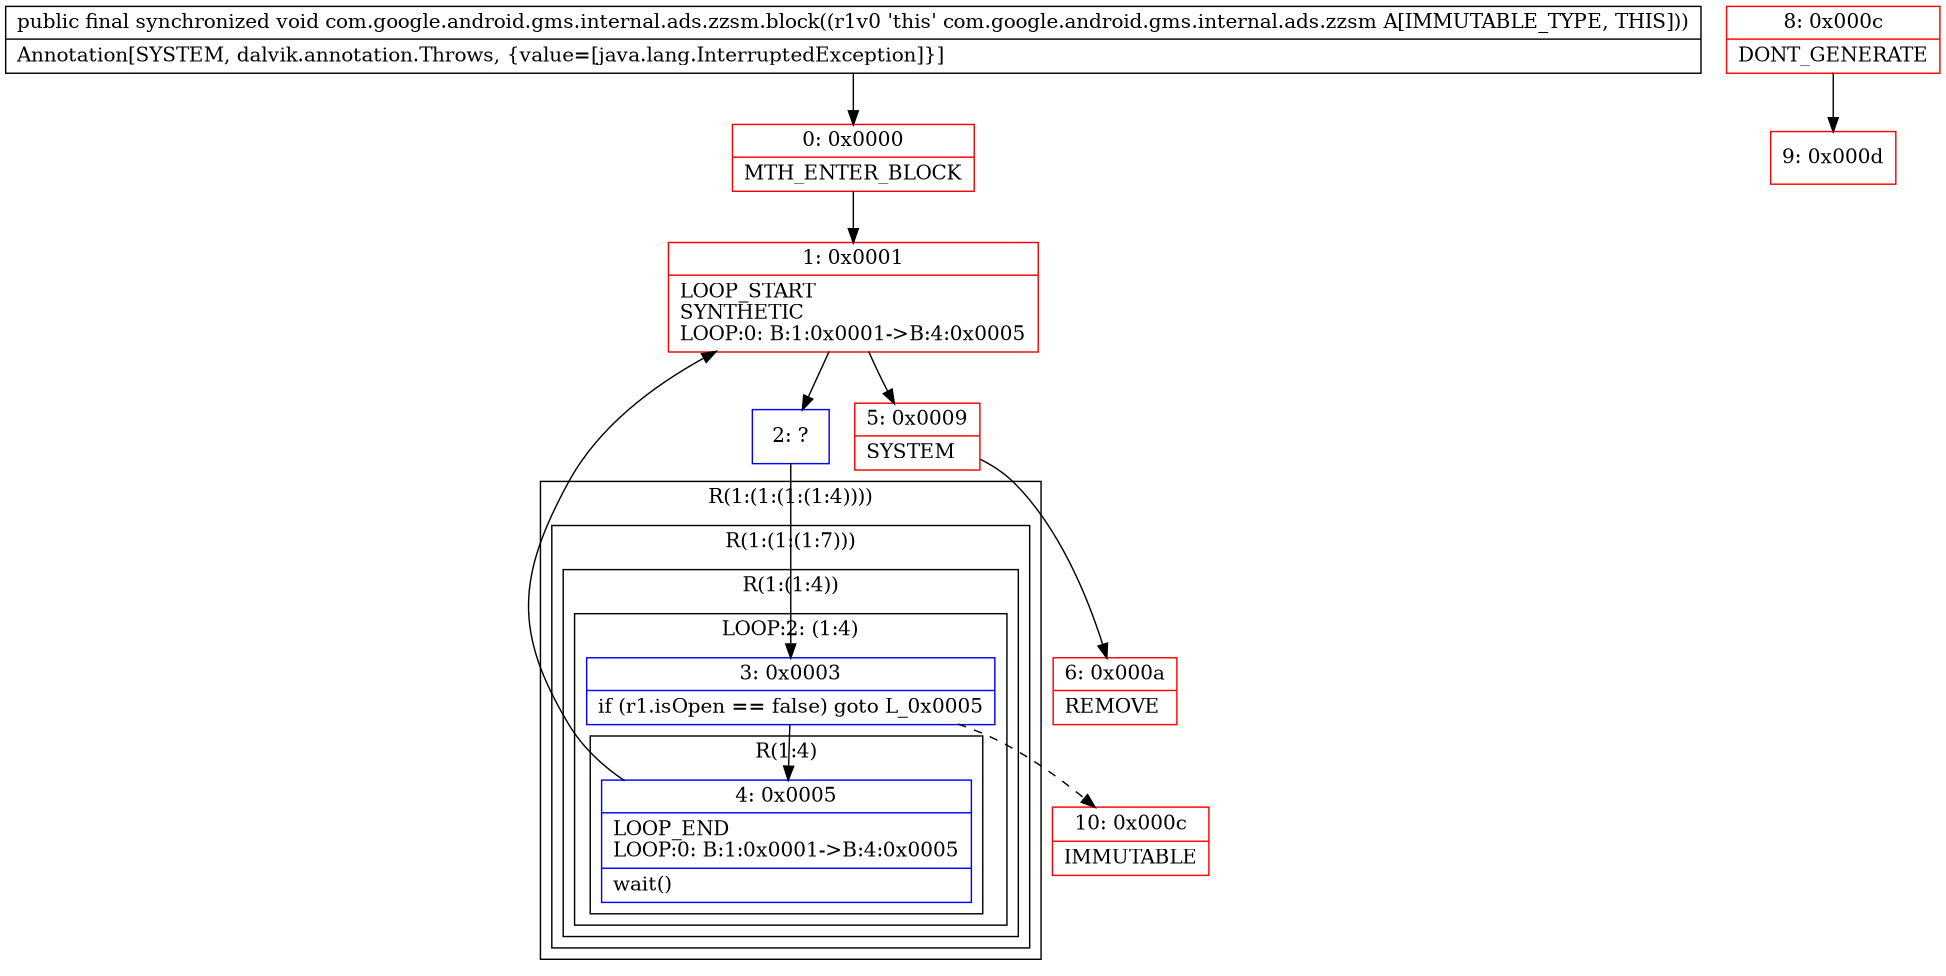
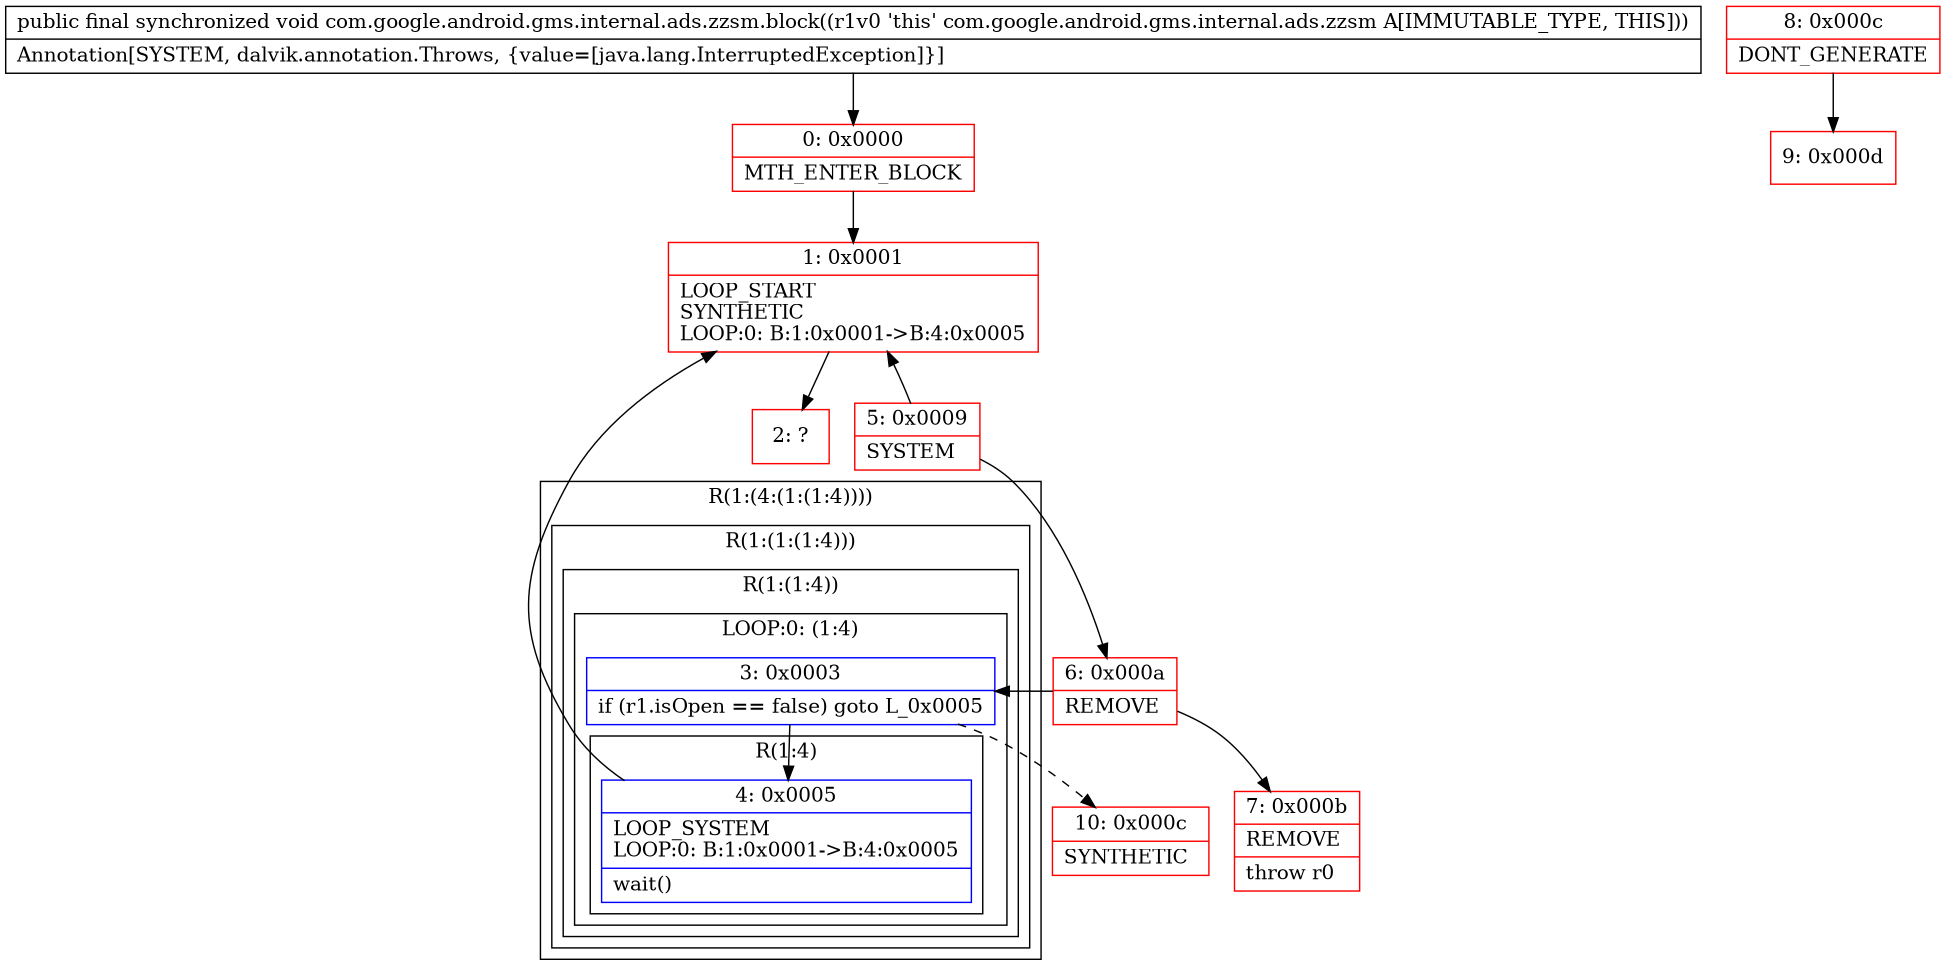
(878, 371) -> (903, 384)
(791, 437) -> (791, 437)
(791, 498) -> (791, 498)
(791, 542) -> (791, 542)
(791, 553) -> (1031, 691)
(791, 630) -> (791, 630)
(671, 829) -> (692, 829)
none -> (1297, 841)
(1131, 858) -> (1126, 858)
